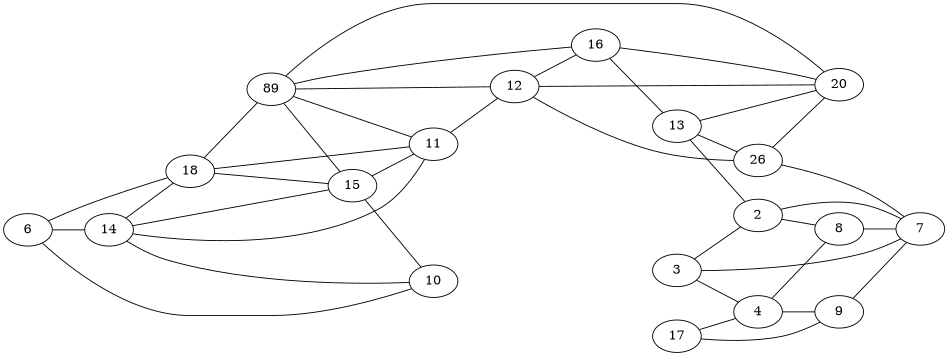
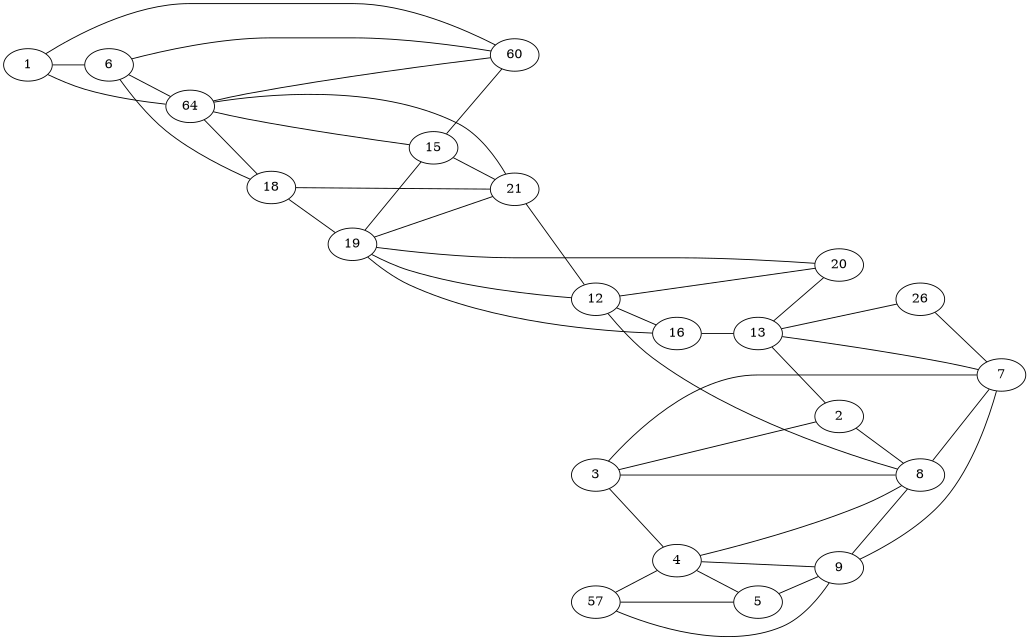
(718, 61) -> none
none -> (28, 65)
(271, 89) -> (352, 244)
(799, 123) -> none
(629, 143) -> (742, 410)
(434, 144) -> (515, 189)
(271, 178) -> none
(842, 202) -> (881, 351)
(109, 230) -> (190, 106)
(434, 281) -> (515, 55)
(677, 336) -> (596, 602)
none -> (758, 475)
none -> (880, 521)
none -> (758, 602)
